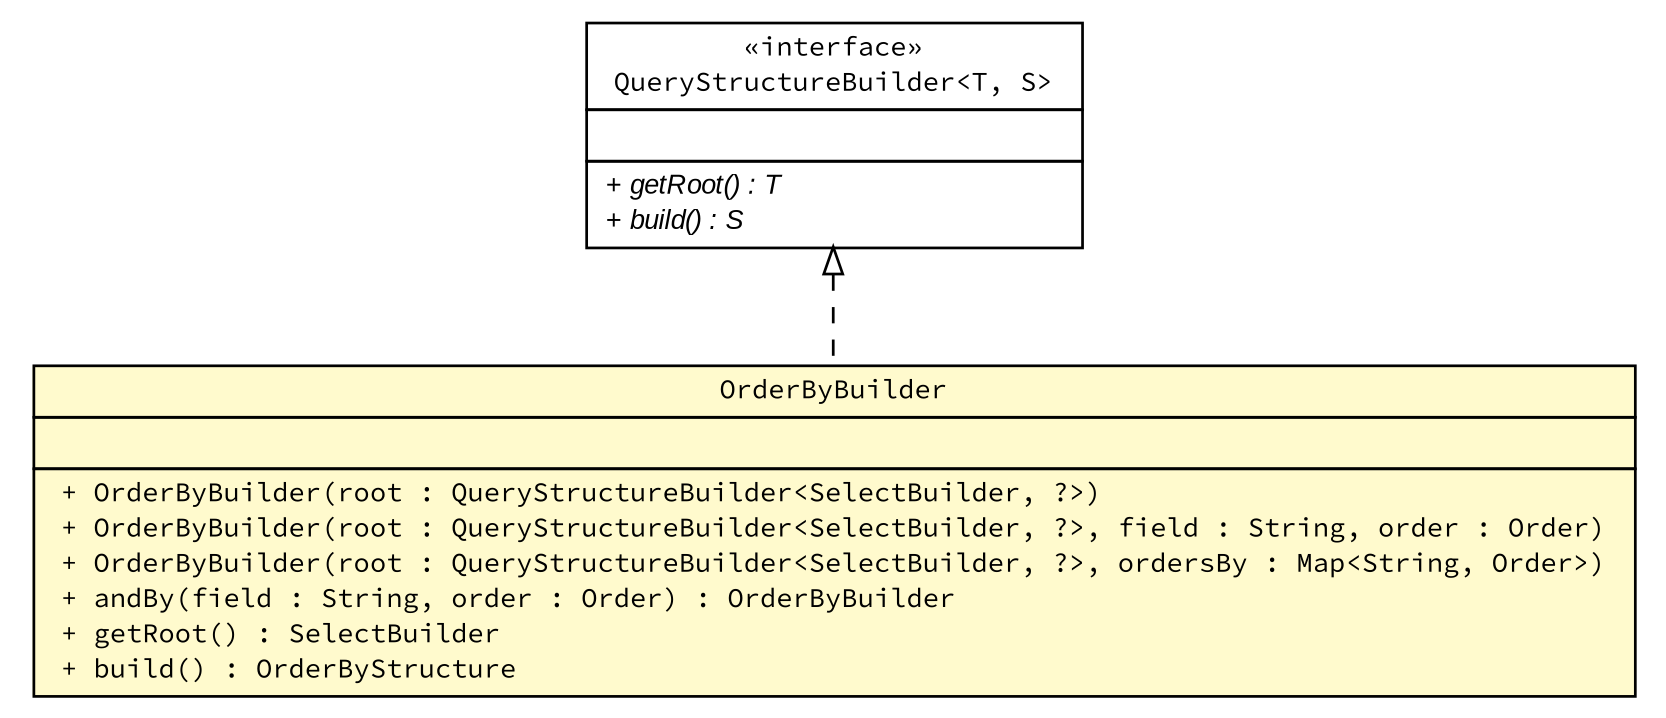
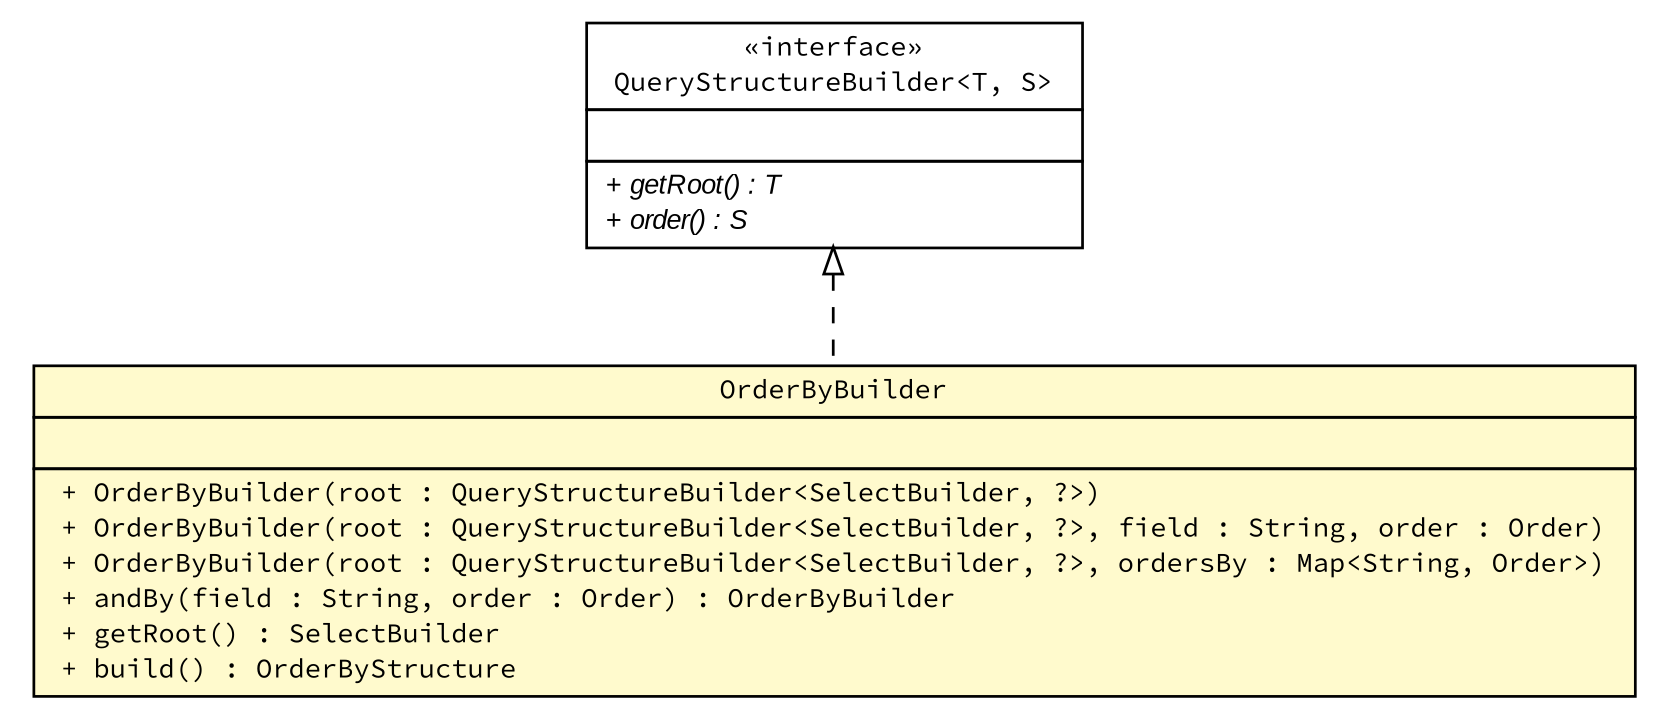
(676, 221) -> (677, 221)
